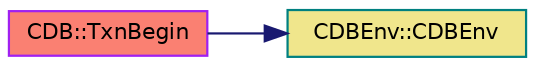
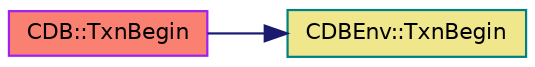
(407, 33) -> (407, 33)
